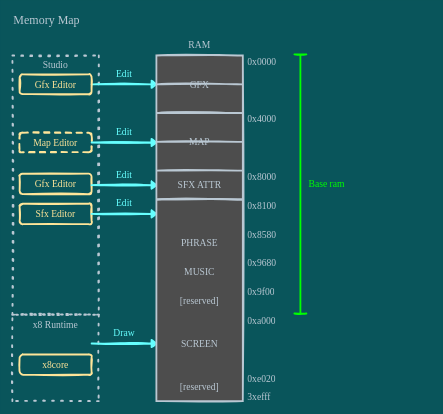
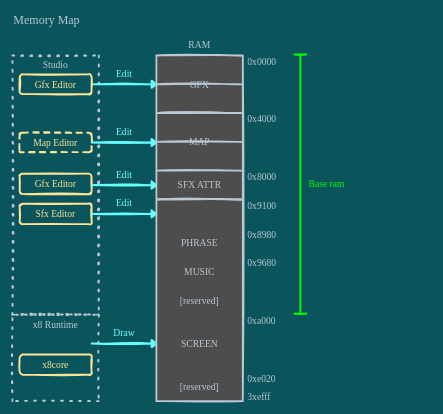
(264, 206) -> (264, 206)
(264, 235) -> (264, 235)
(264, 300) -> none
